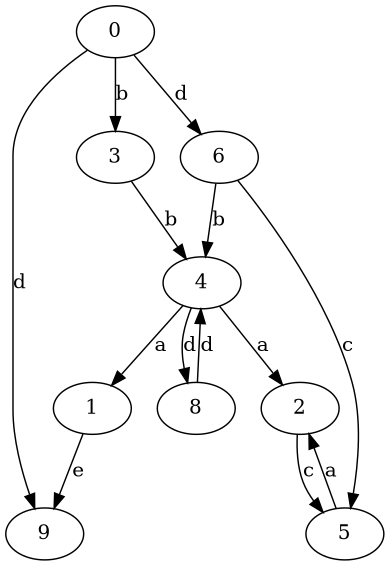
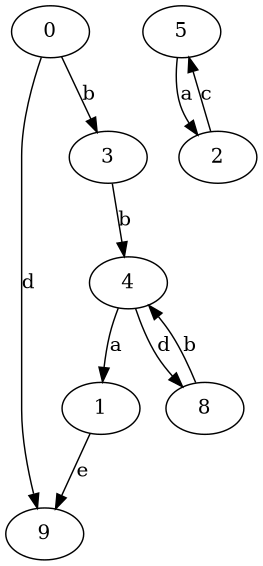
(219, 157) -> none
(246, 340) -> none
(208, 346) -> (190, 346)
